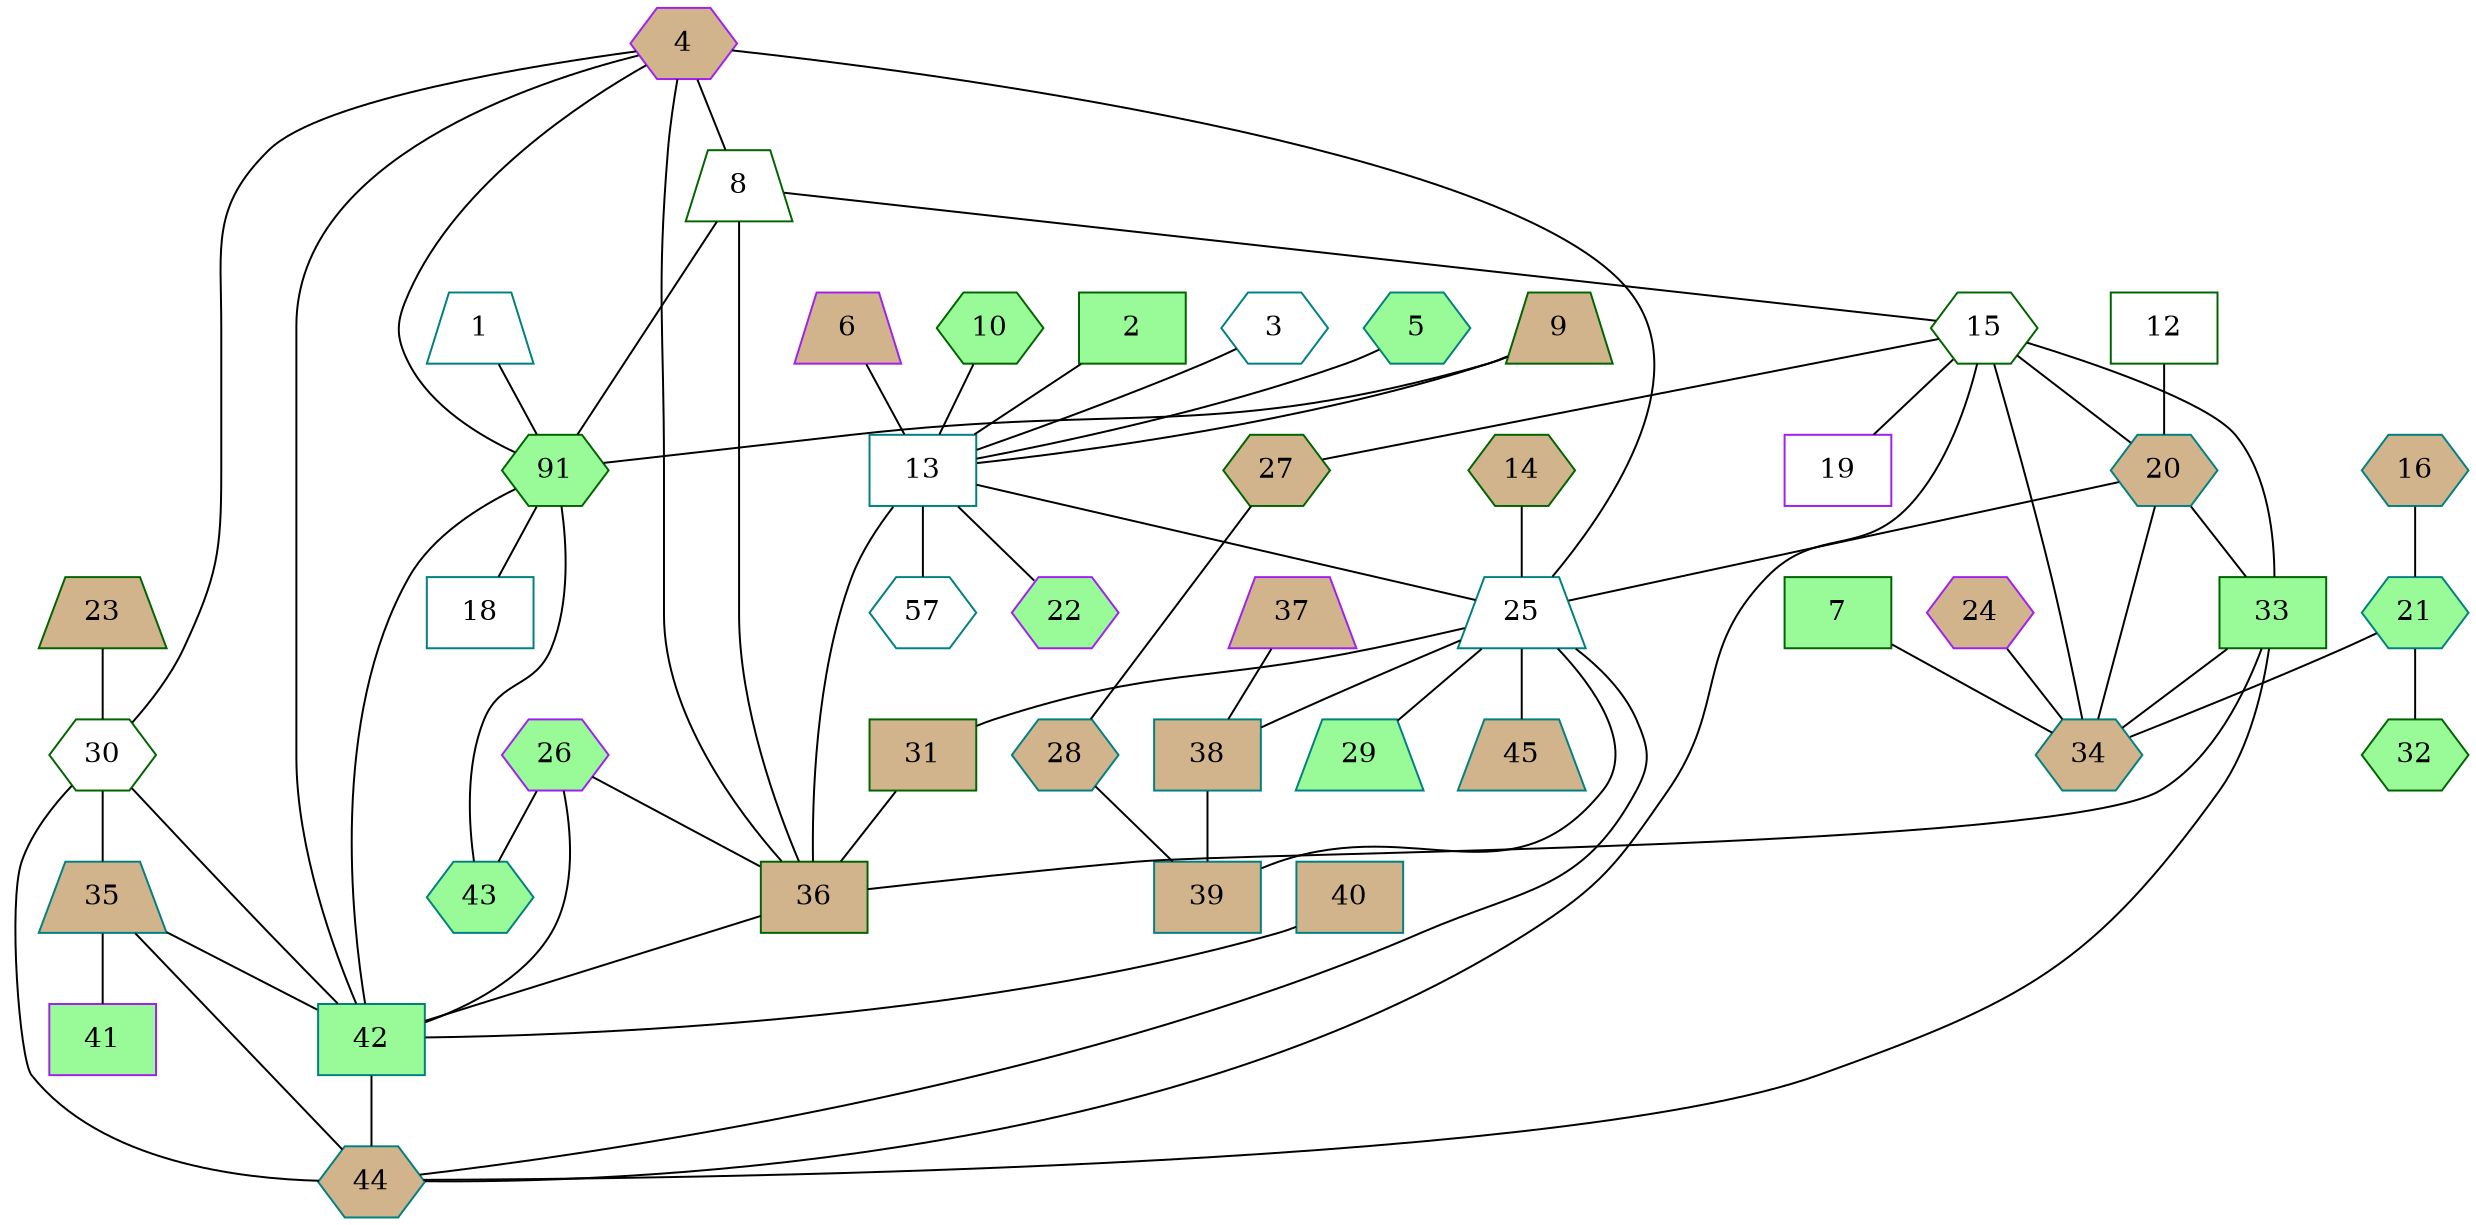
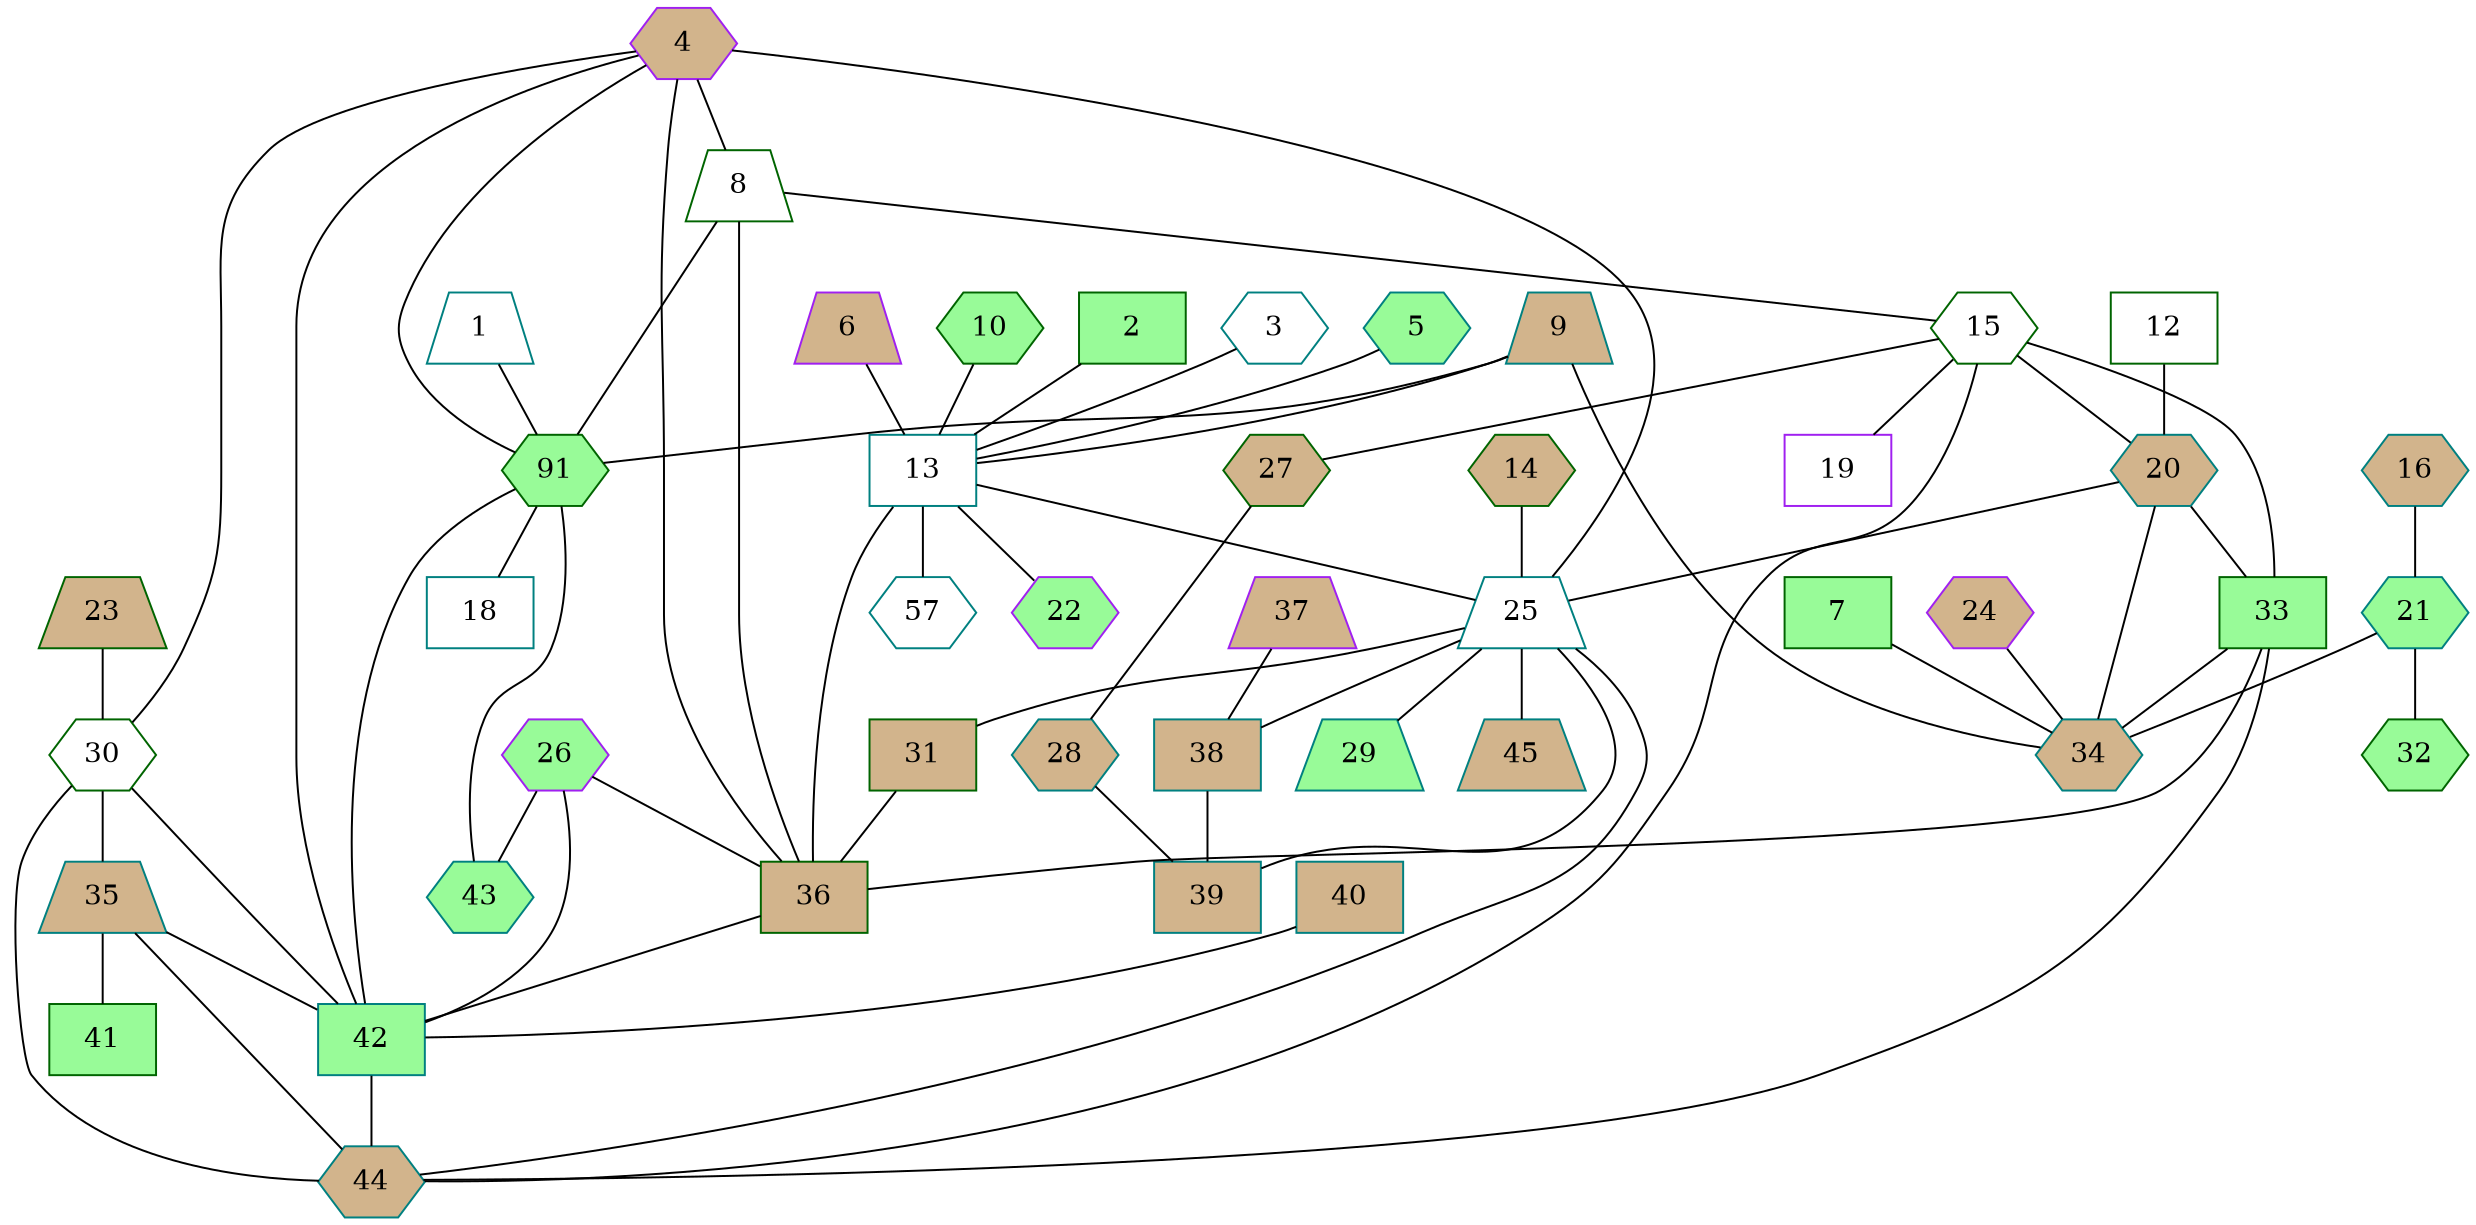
(1559, 328) -> (1559, 328)
(2042, 541) -> (1746, 630)
(103, 1040) -> (103, 1040)
